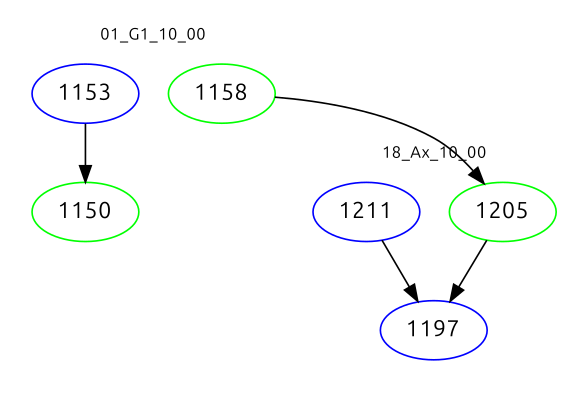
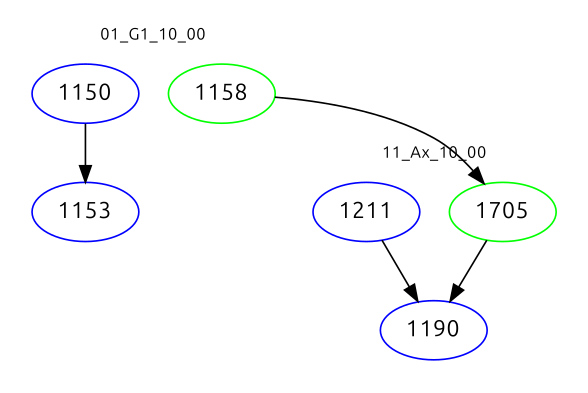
(85, 145) -> (85, 145)
(435, 154) -> (435, 154)
(85, 212) -> (85, 94)
(503, 212) -> (503, 212)
(434, 330) -> (434, 330)
